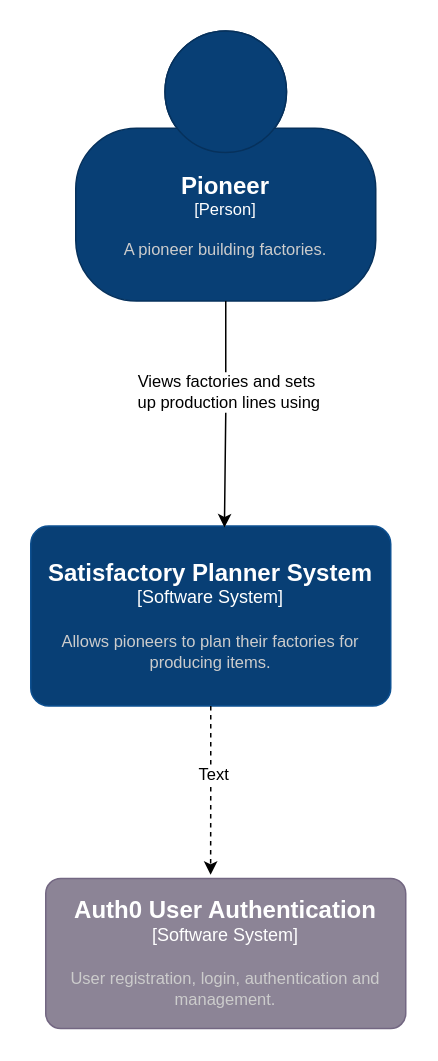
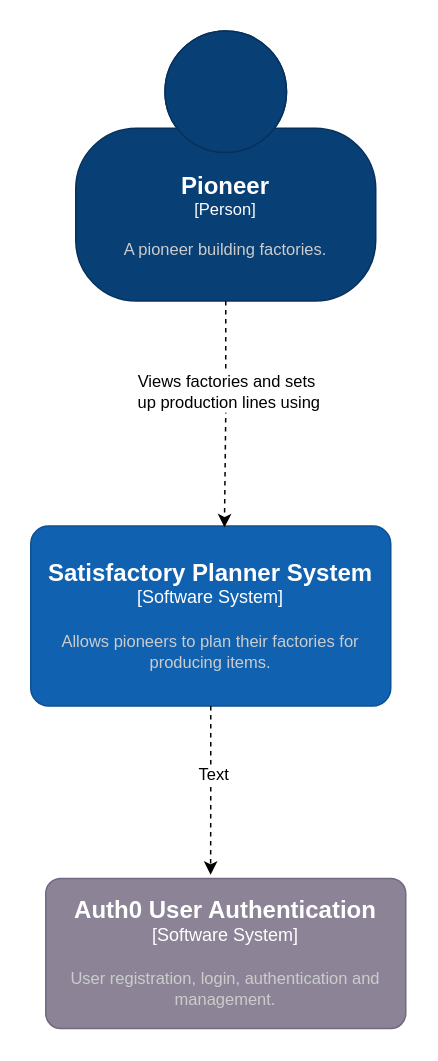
(225, 464) -> (225, 464)
(211, 616) -> (211, 616)
